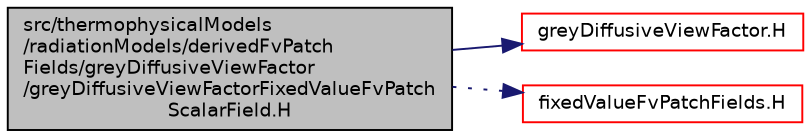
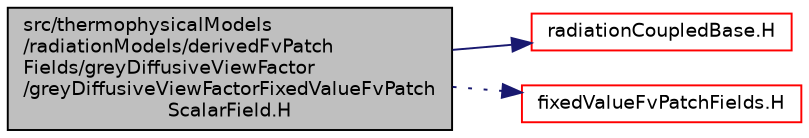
(663, 32) -> (662, 32)
